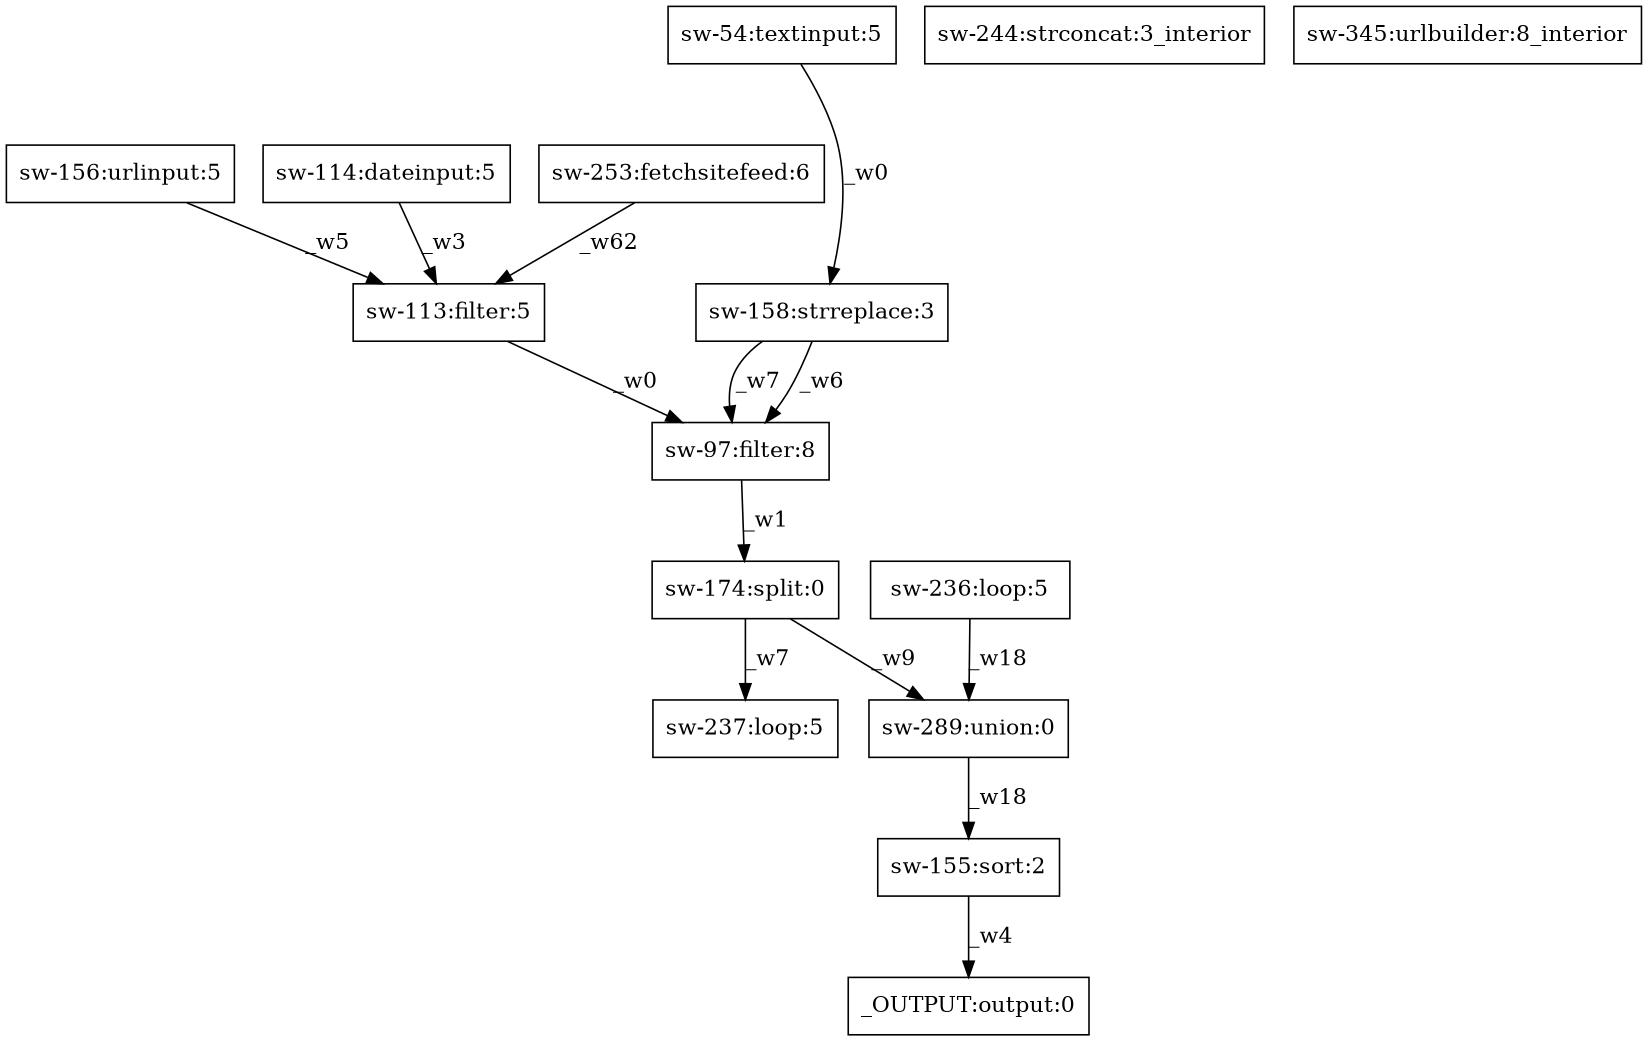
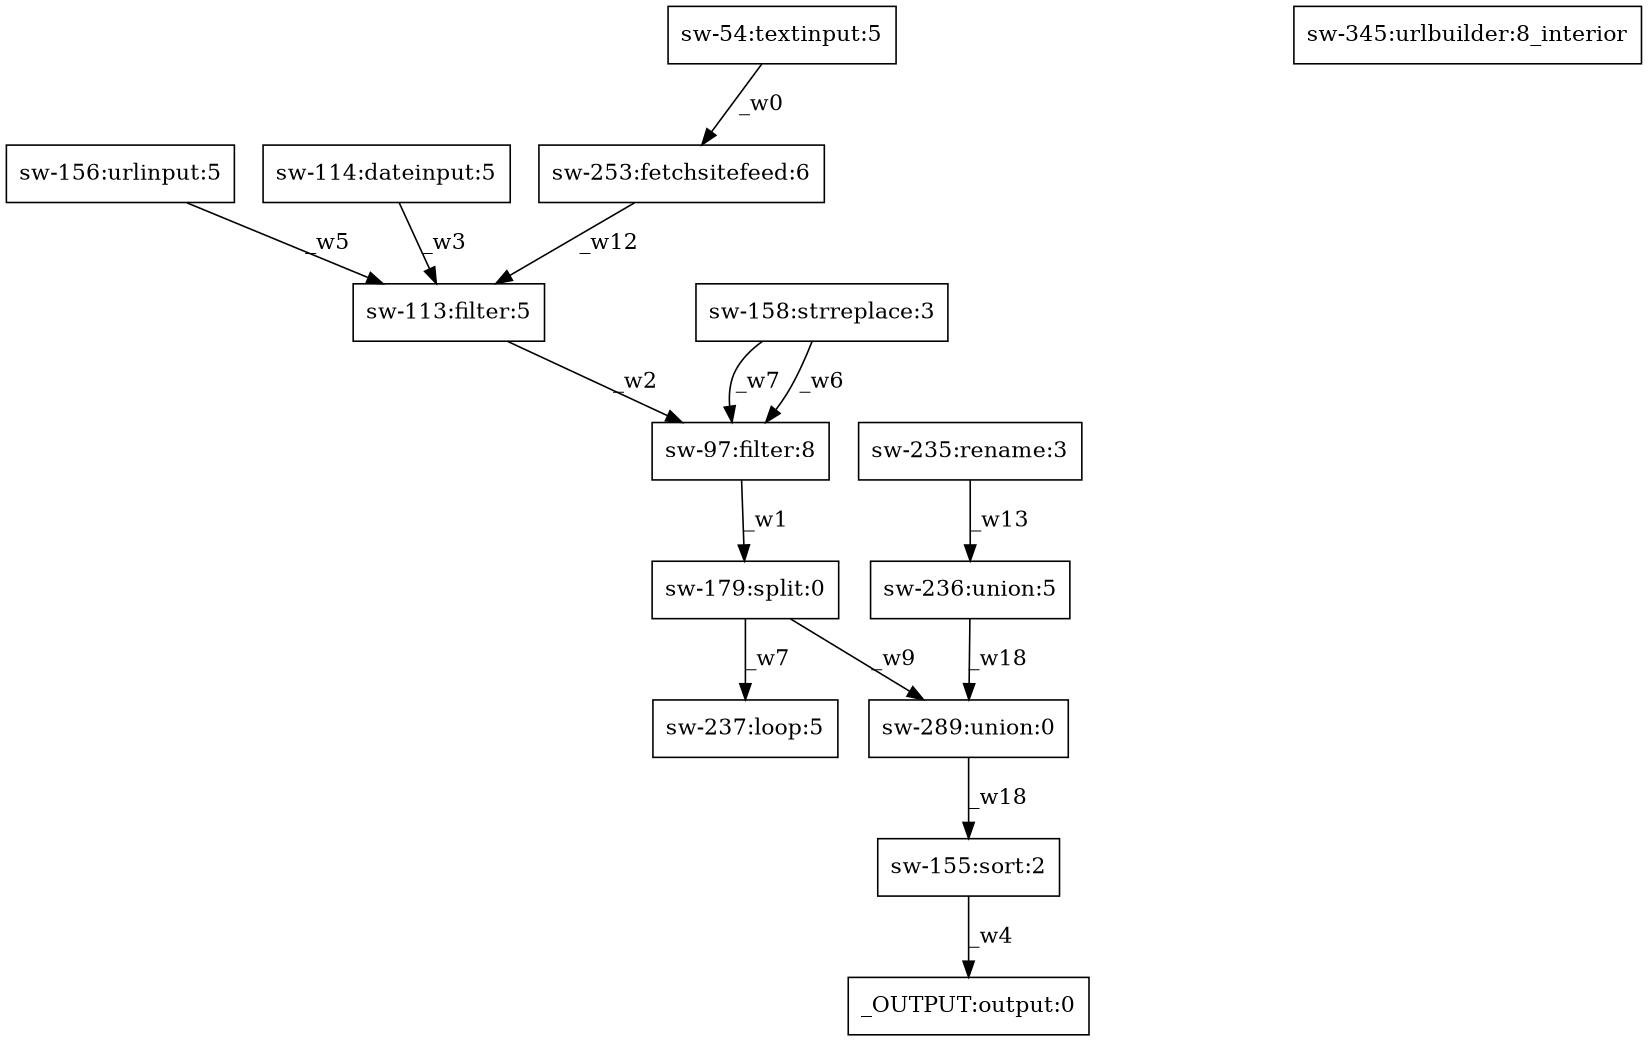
(1095, 35) -> none
(841, 162) -> (737, 98)
(609, 243) -> (609, 243)
(635, 382) -> (635, 382)
none -> (970, 451)
(745, 590) -> (745, 590)
(970, 590) -> (970, 590)
